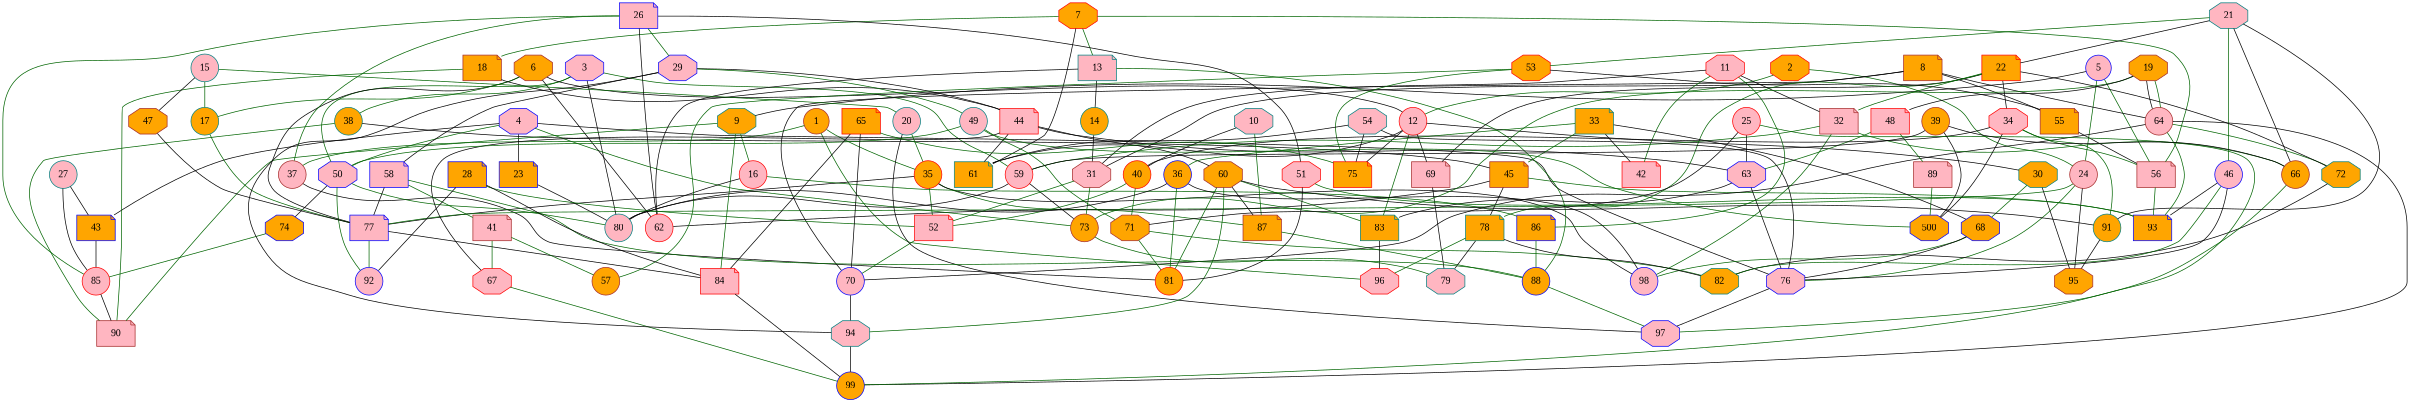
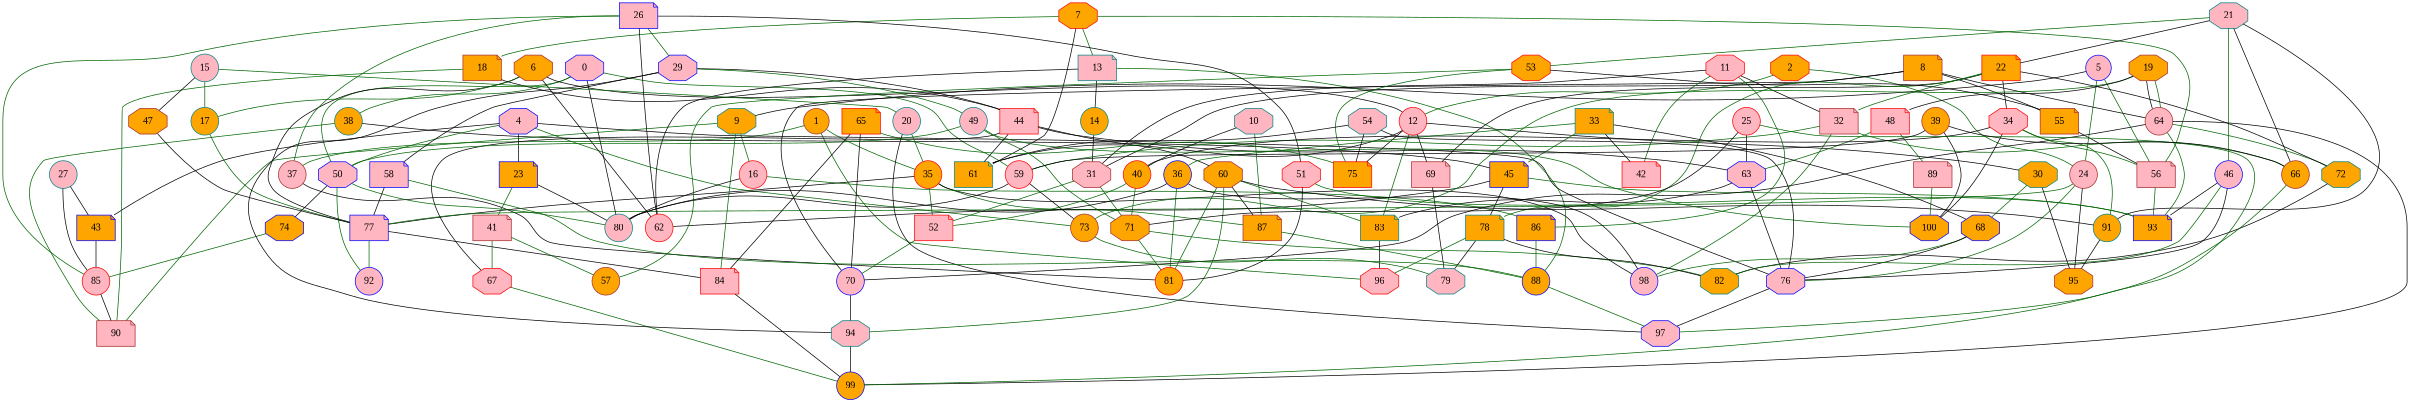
(585, 68) -> (585, 68)
(467, 175) -> none
(1509, 175) -> (1509, 175)
(424, 193) -> (506, 200)
(1088, 201) -> (1111, 201)
(1929, 228) -> (1929, 228)
